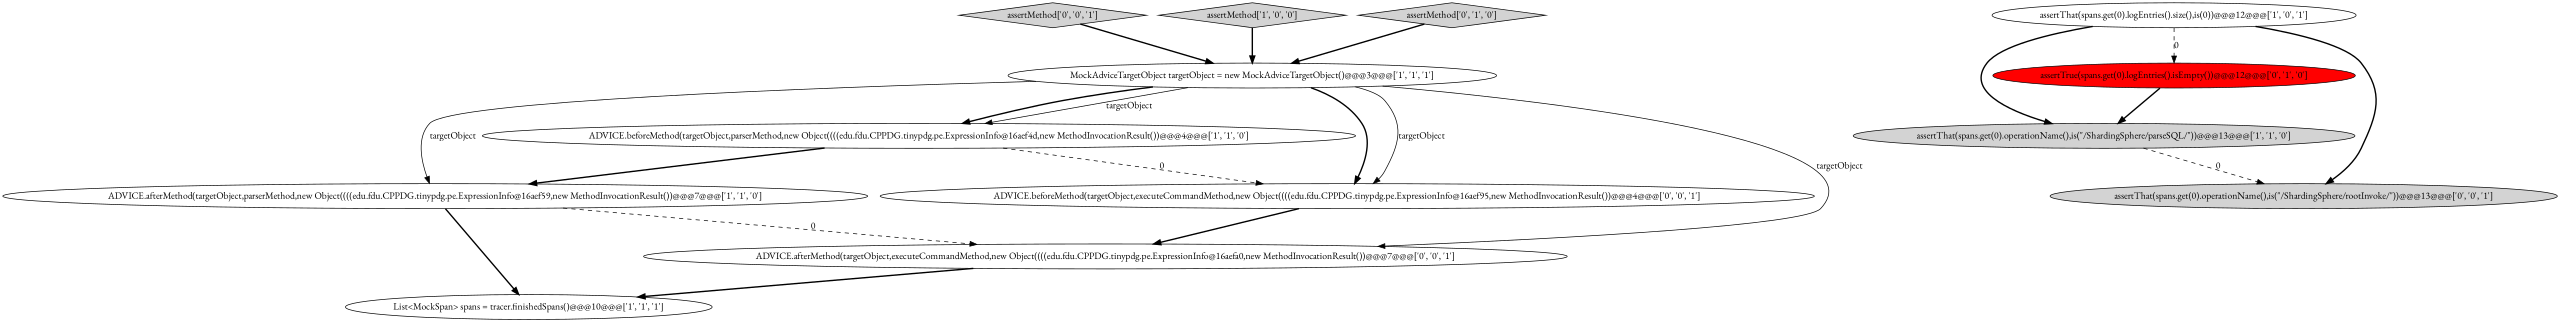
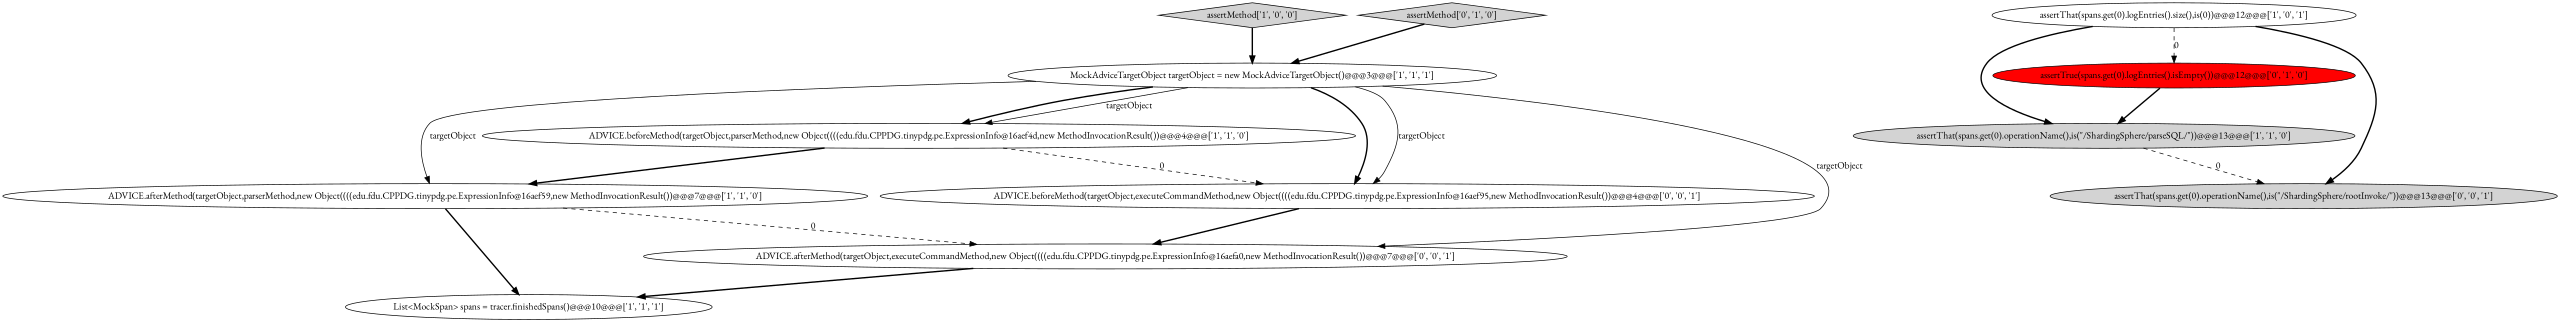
(1053, 15) -> none
